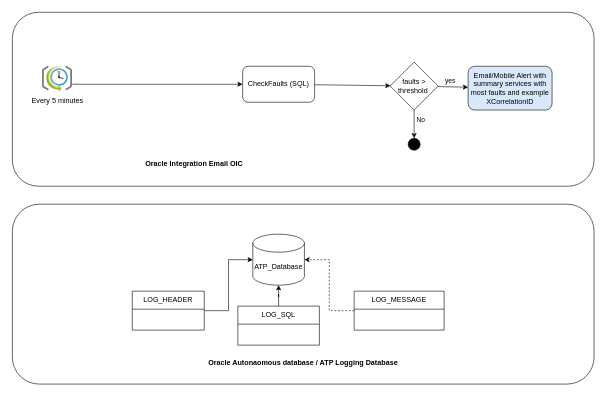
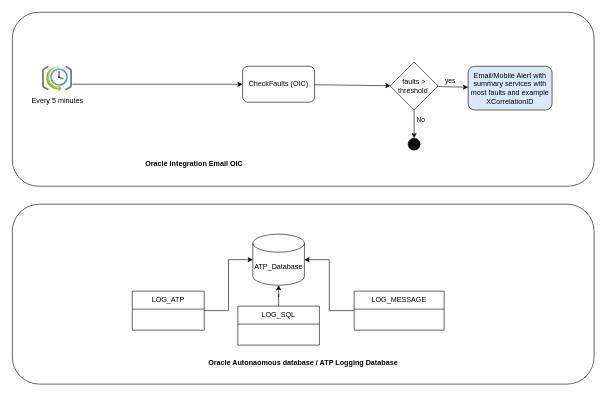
(279, 84) -> (279, 84)
(329, 286) -> (329, 286)
(168, 300) -> (168, 300)
